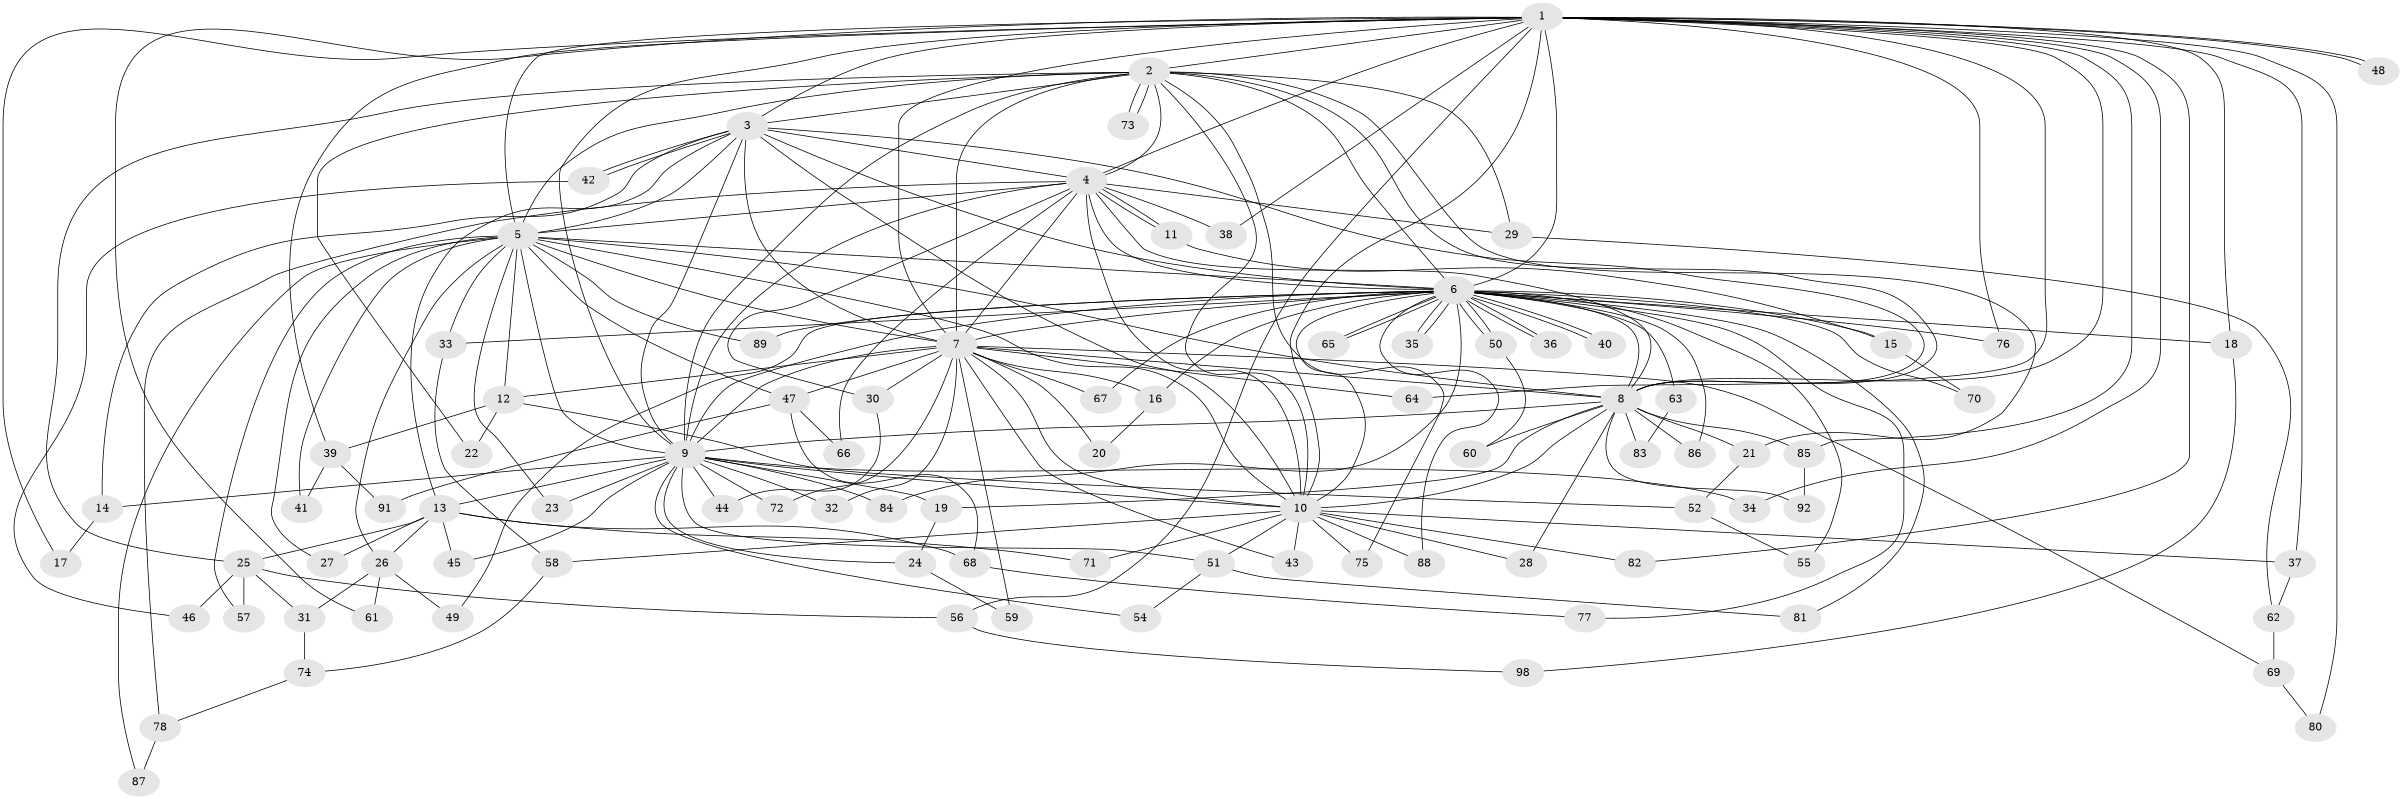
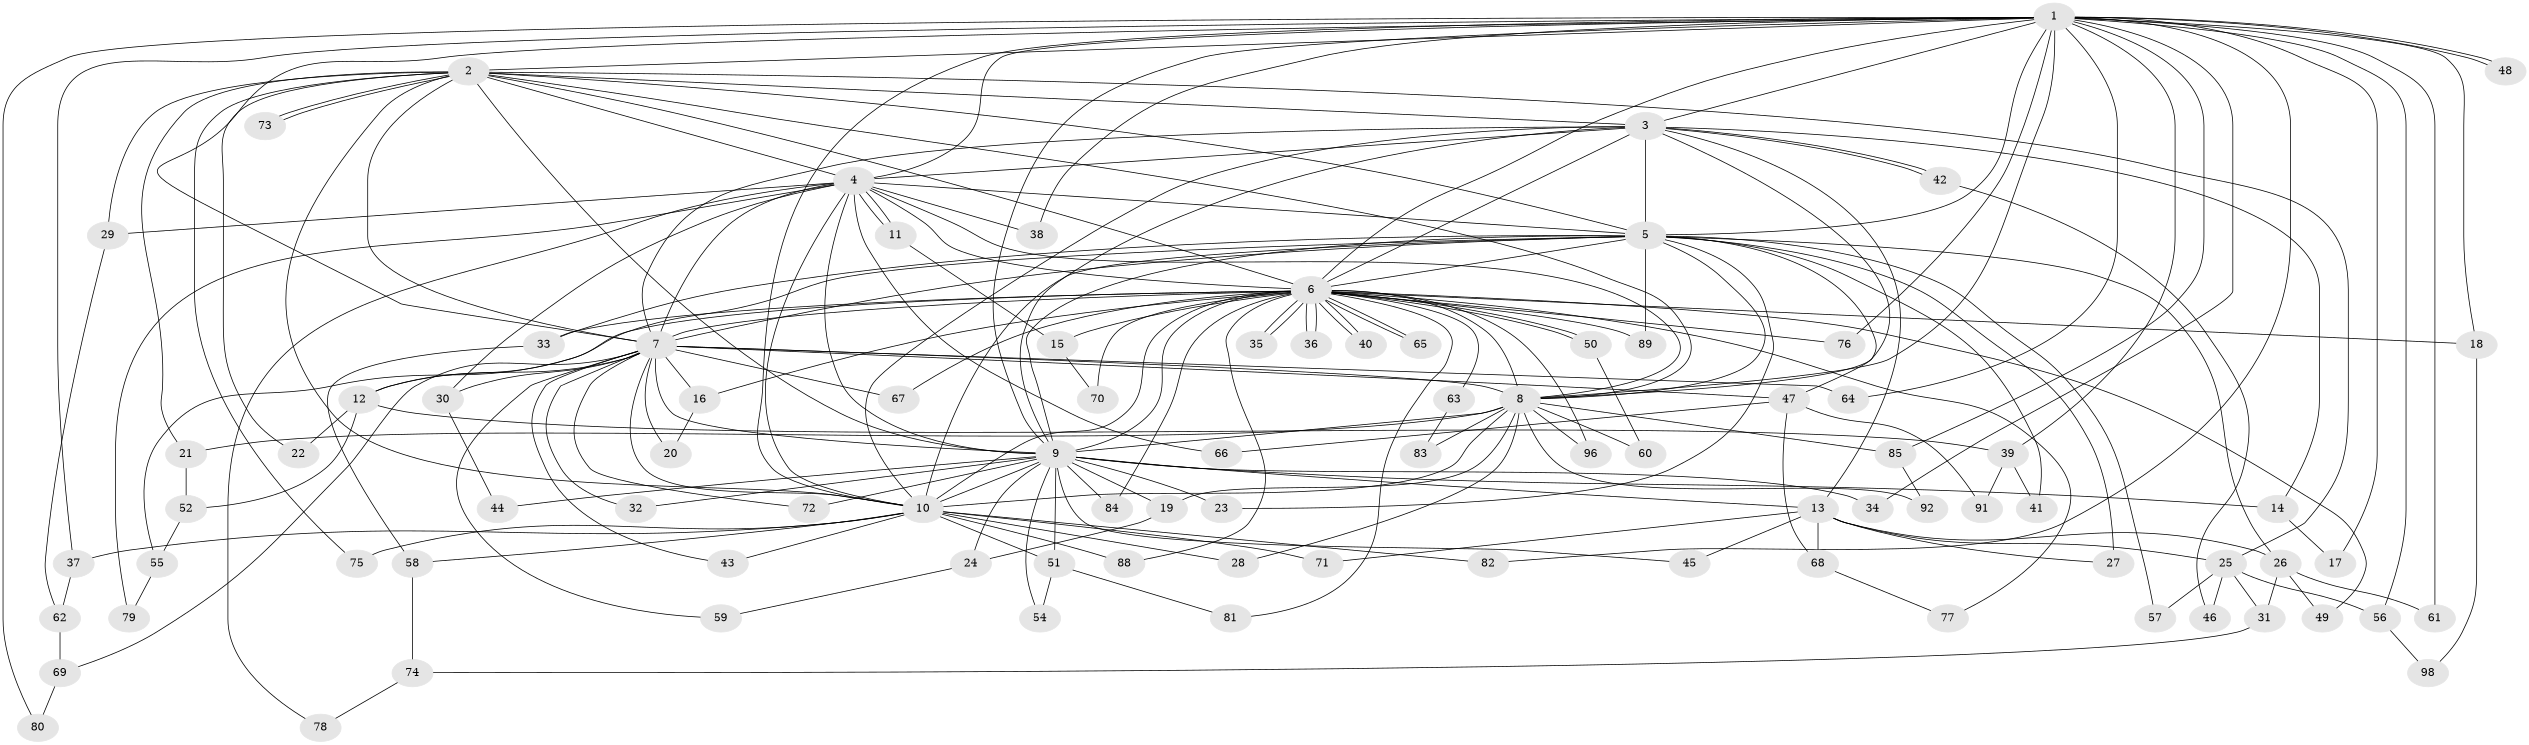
(1695, 454) -> (1591, 454)
none -> (129, 618)
(139, 783) -> none
